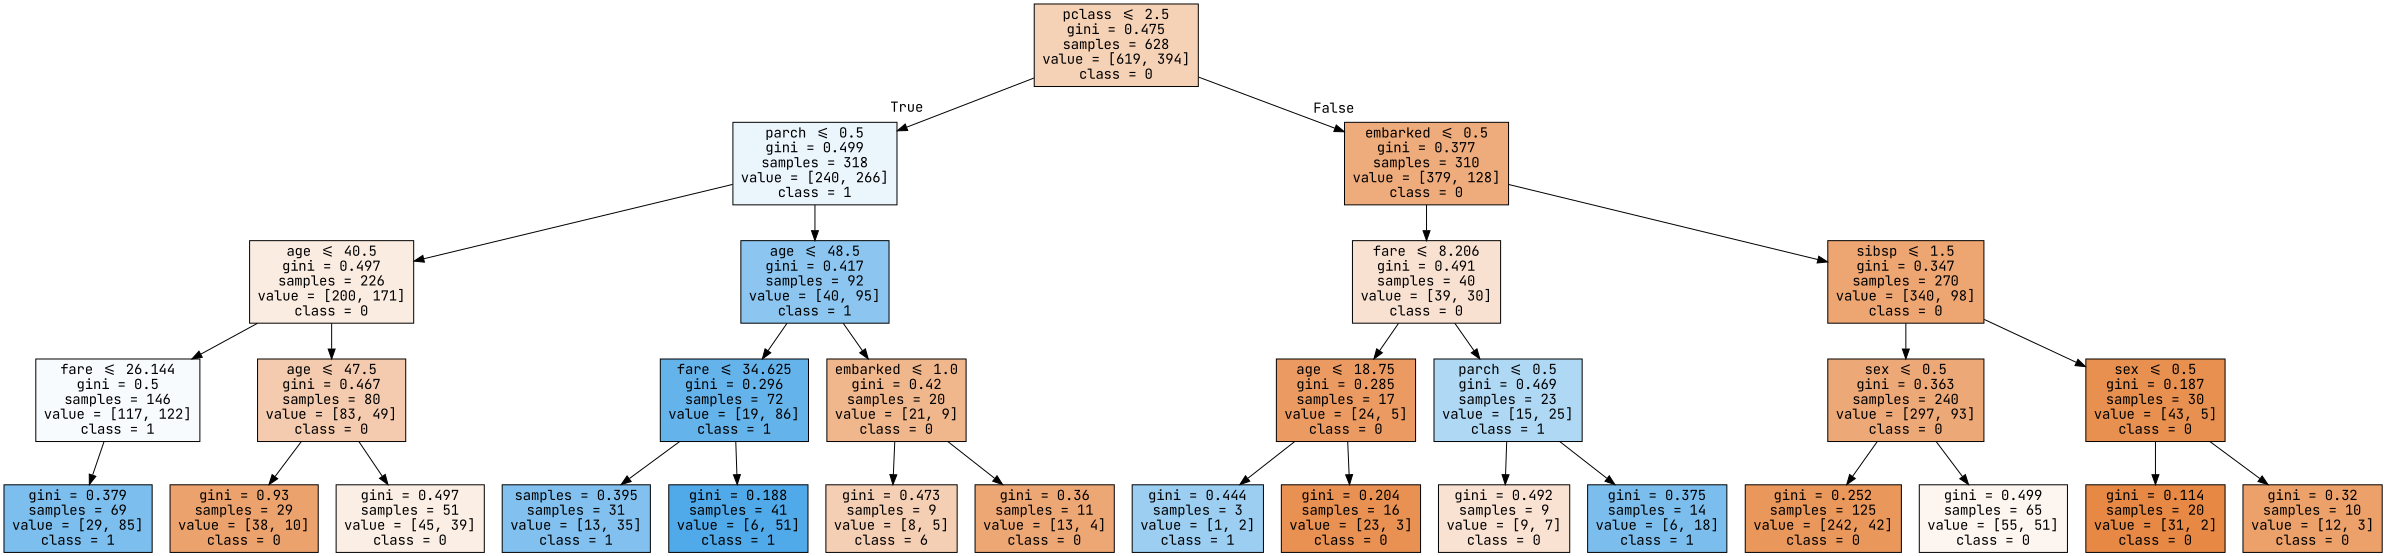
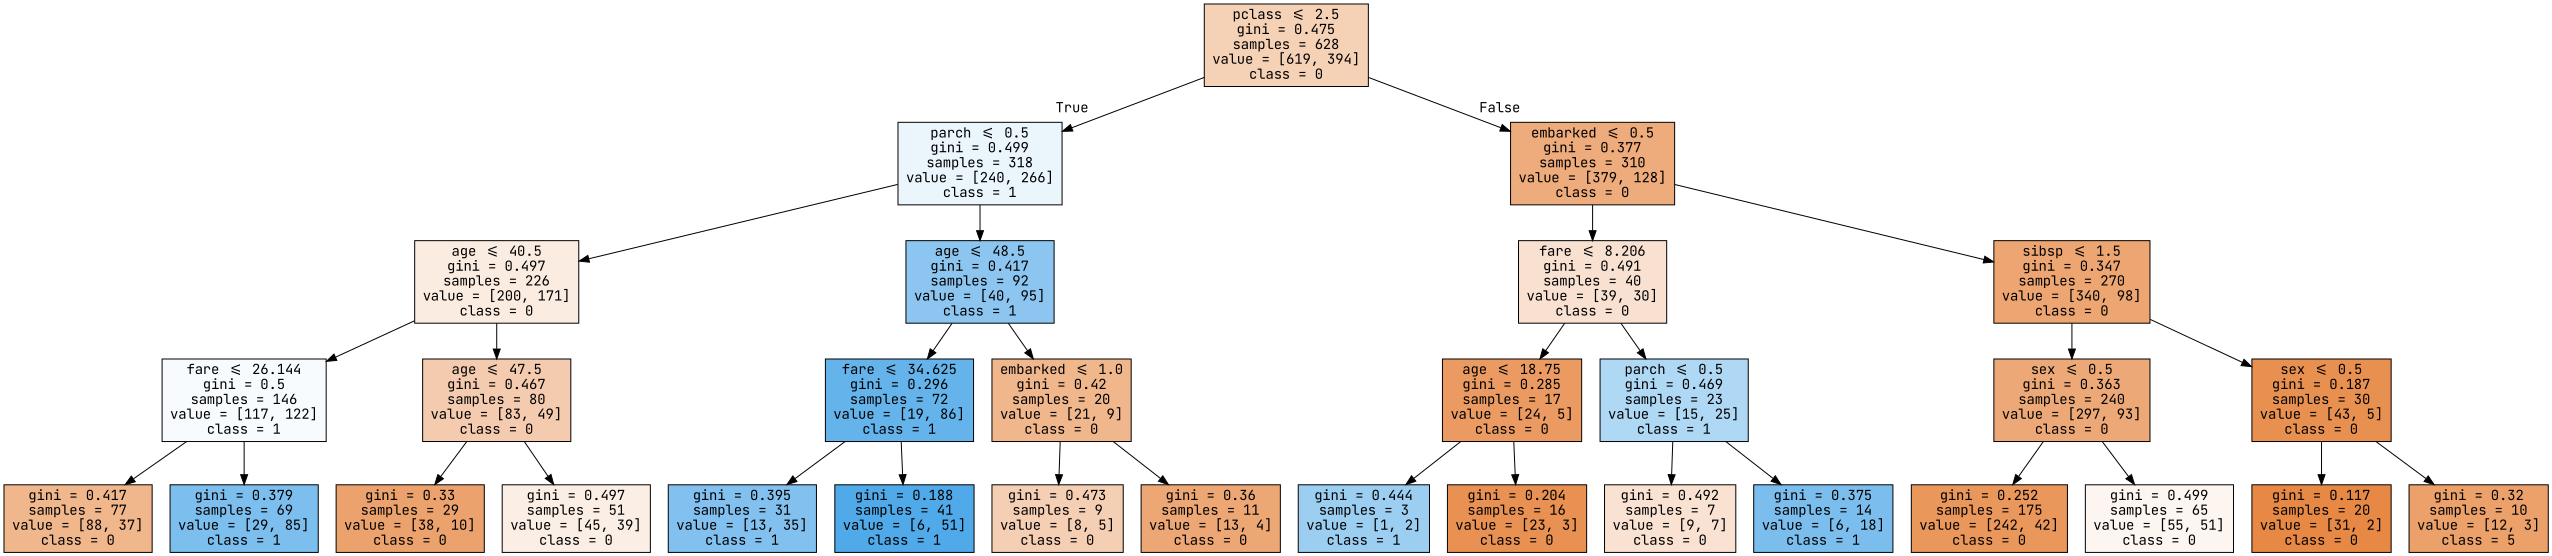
none -> (78, 519)
(244, 519) -> (410, 519)
(576, 519) -> (742, 519)
(892, 519) -> (1058, 519)
(1504, 519) -> (1670, 519)
(1823, 519) -> (1989, 519)
(2155, 519) -> (2322, 519)
(2313, 519) -> (2479, 519)
